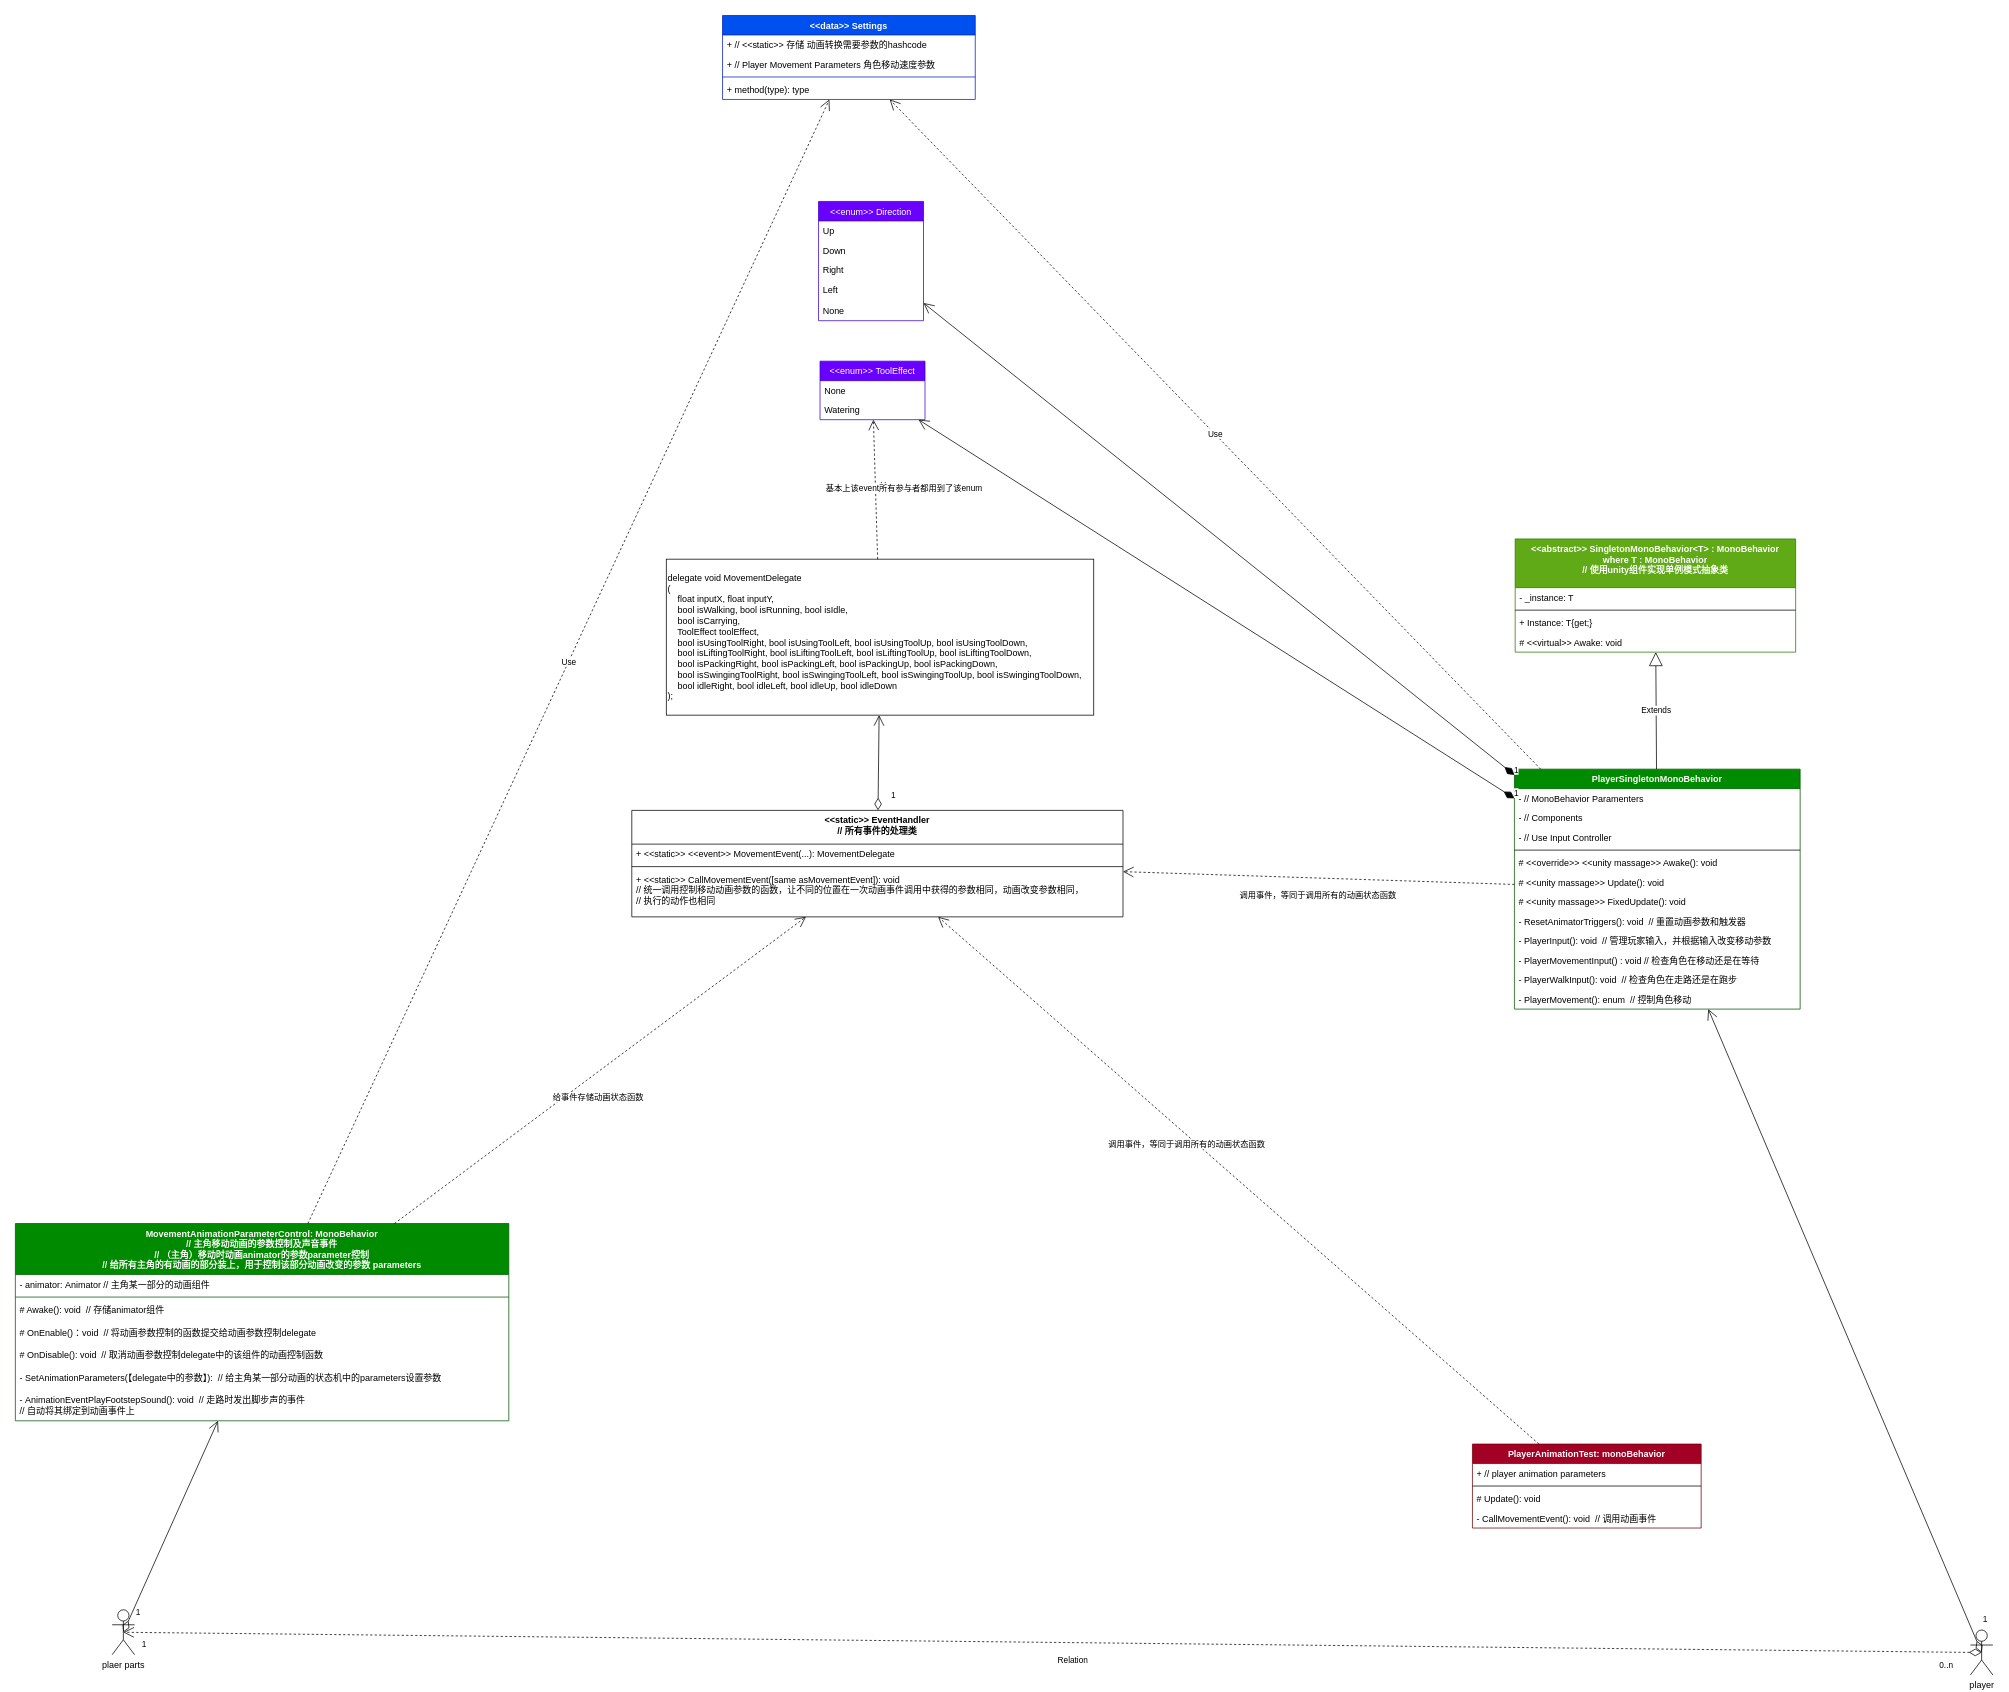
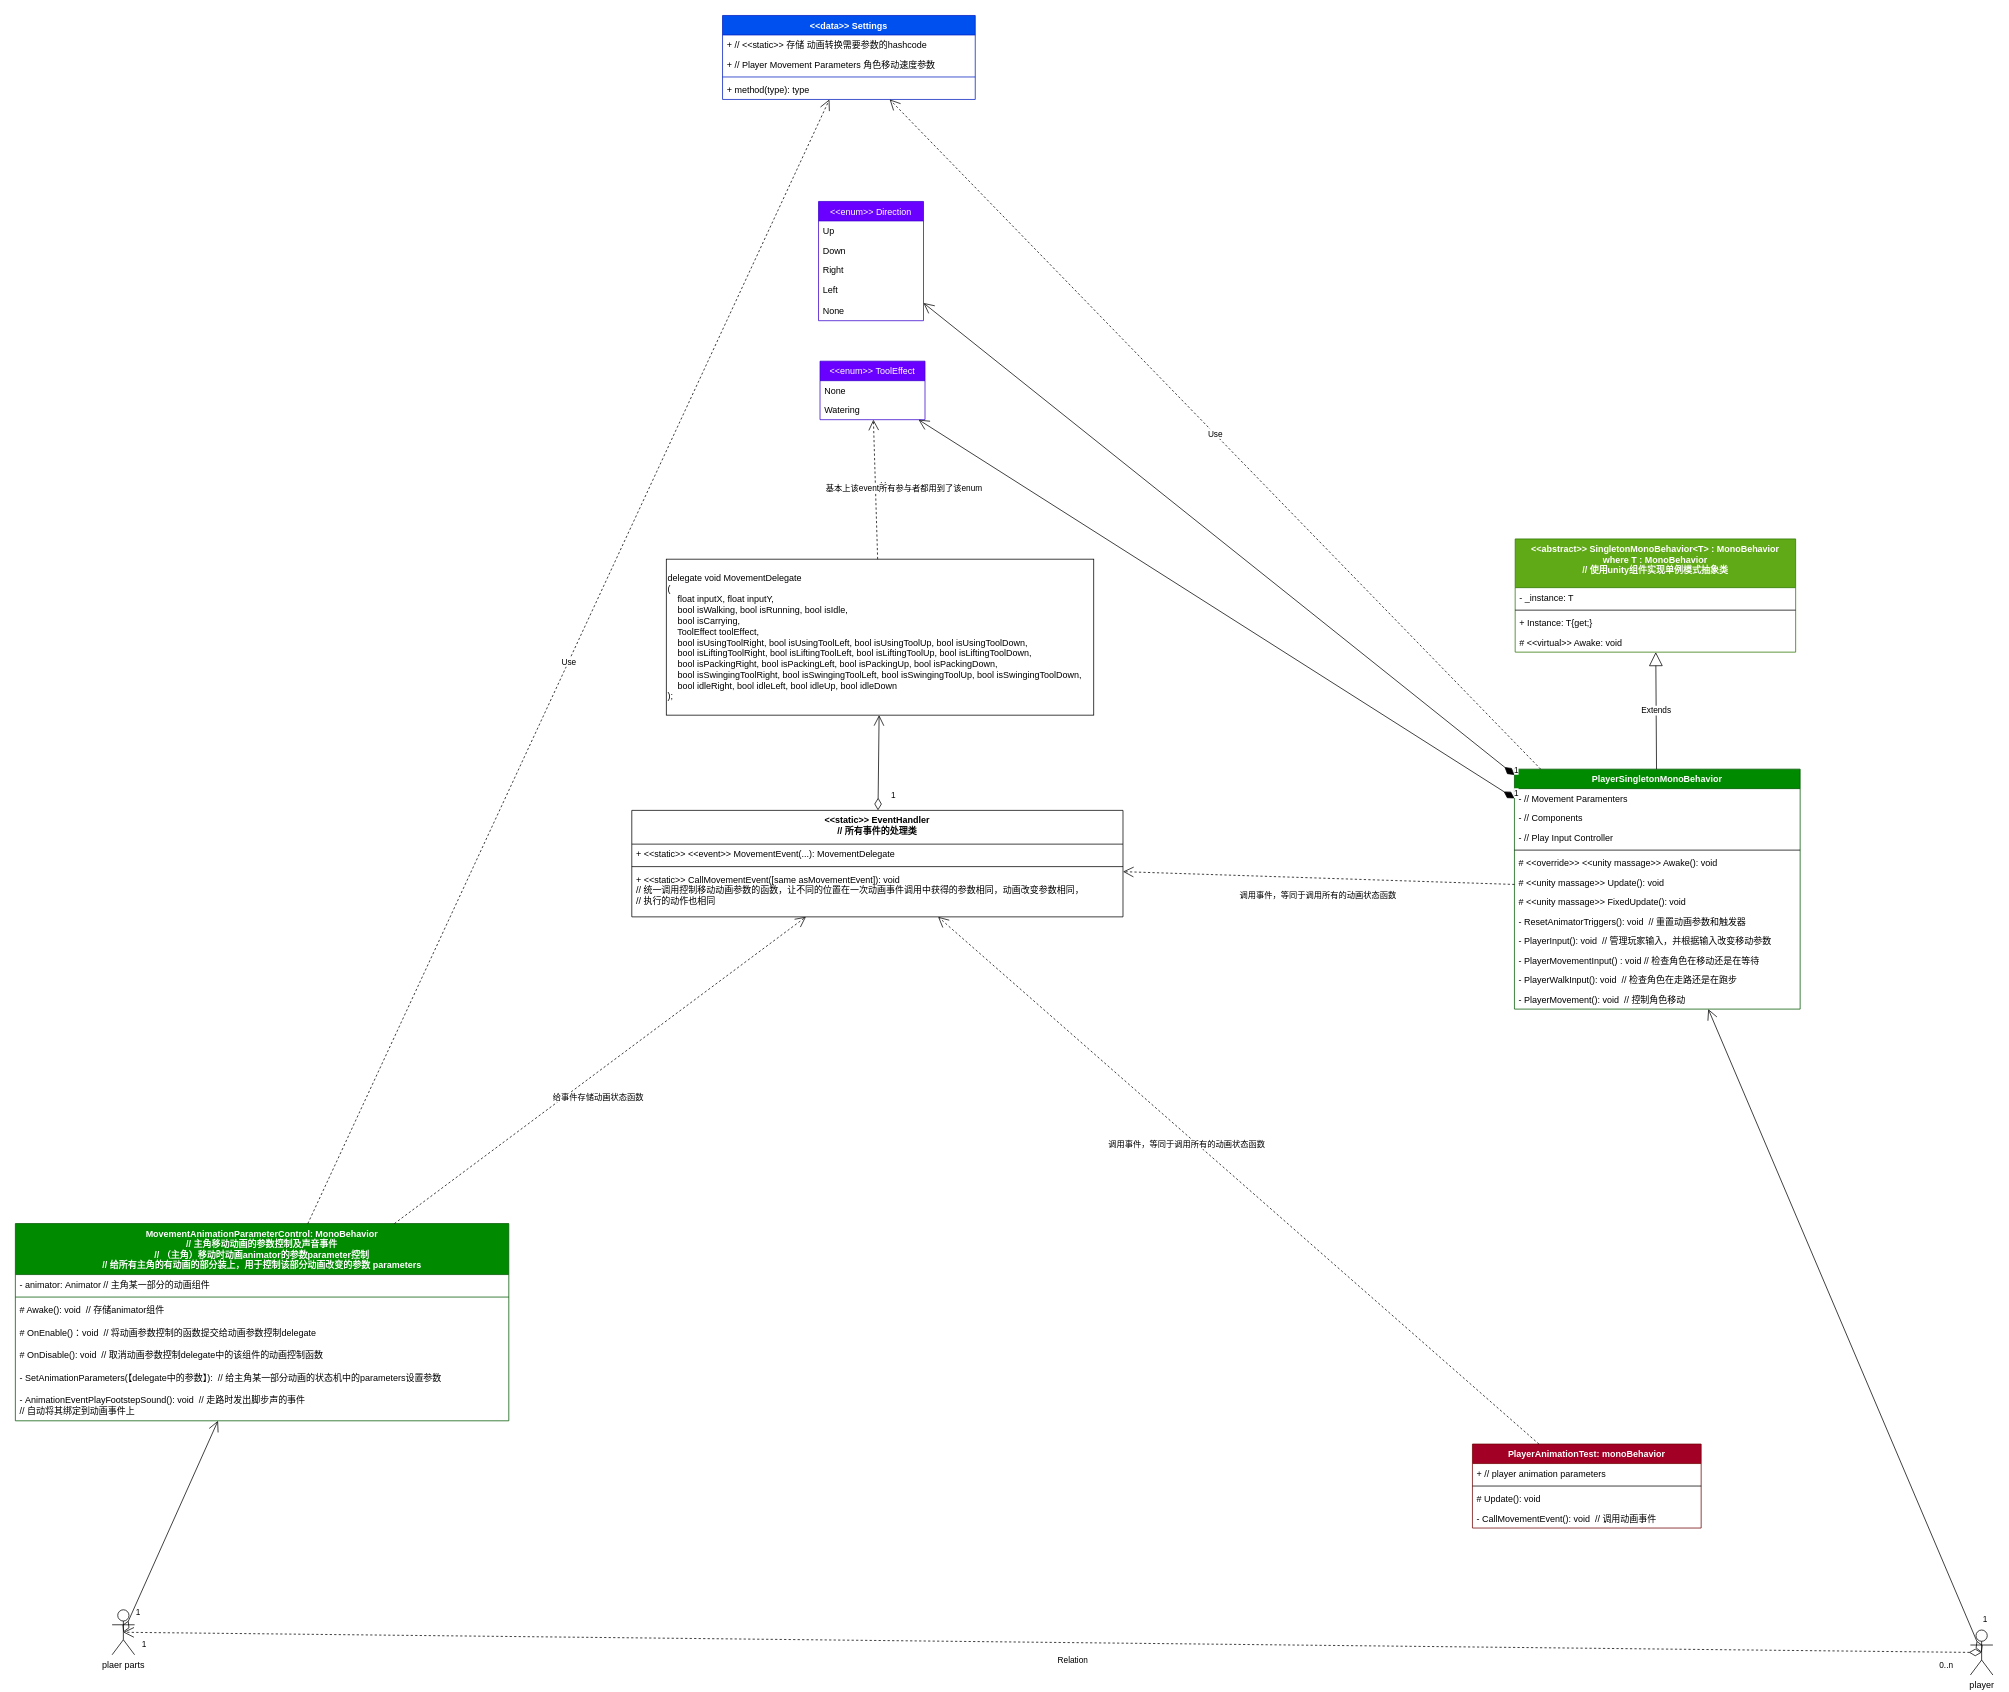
(1588, 799) -> (1579, 799)
(1576, 838) -> (1577, 838)
(1613, 1000) -> (1612, 1000)
